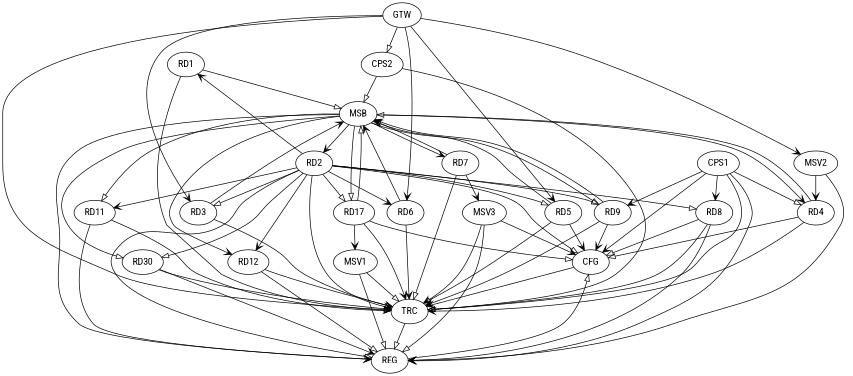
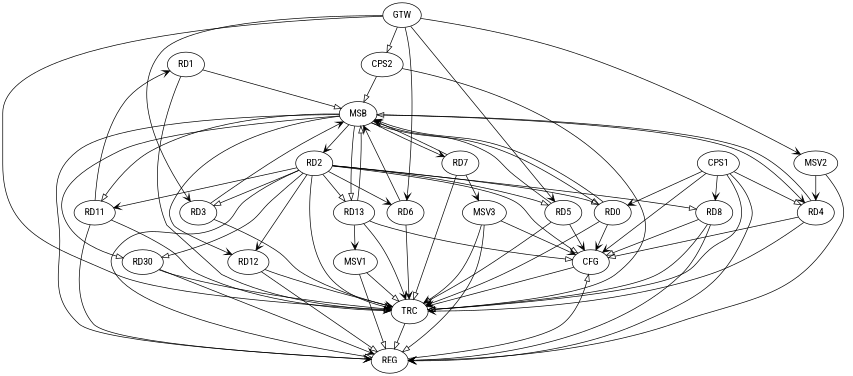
(248, 112) -> (111, 126)
(354, 213) -> (354, 213)
(613, 213) -> (613, 213)
